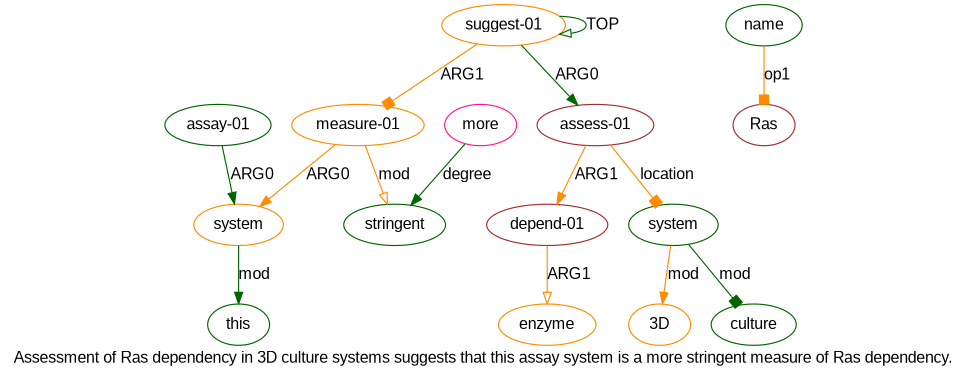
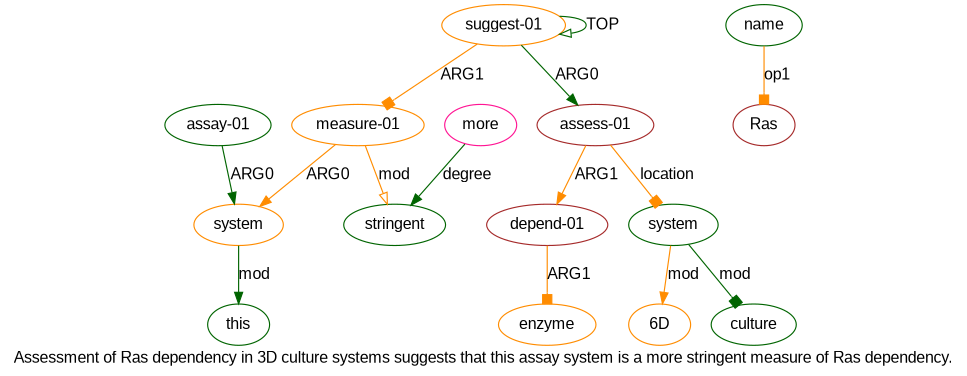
(547, 269) -> (547, 269)
(660, 325) -> (660, 325)
